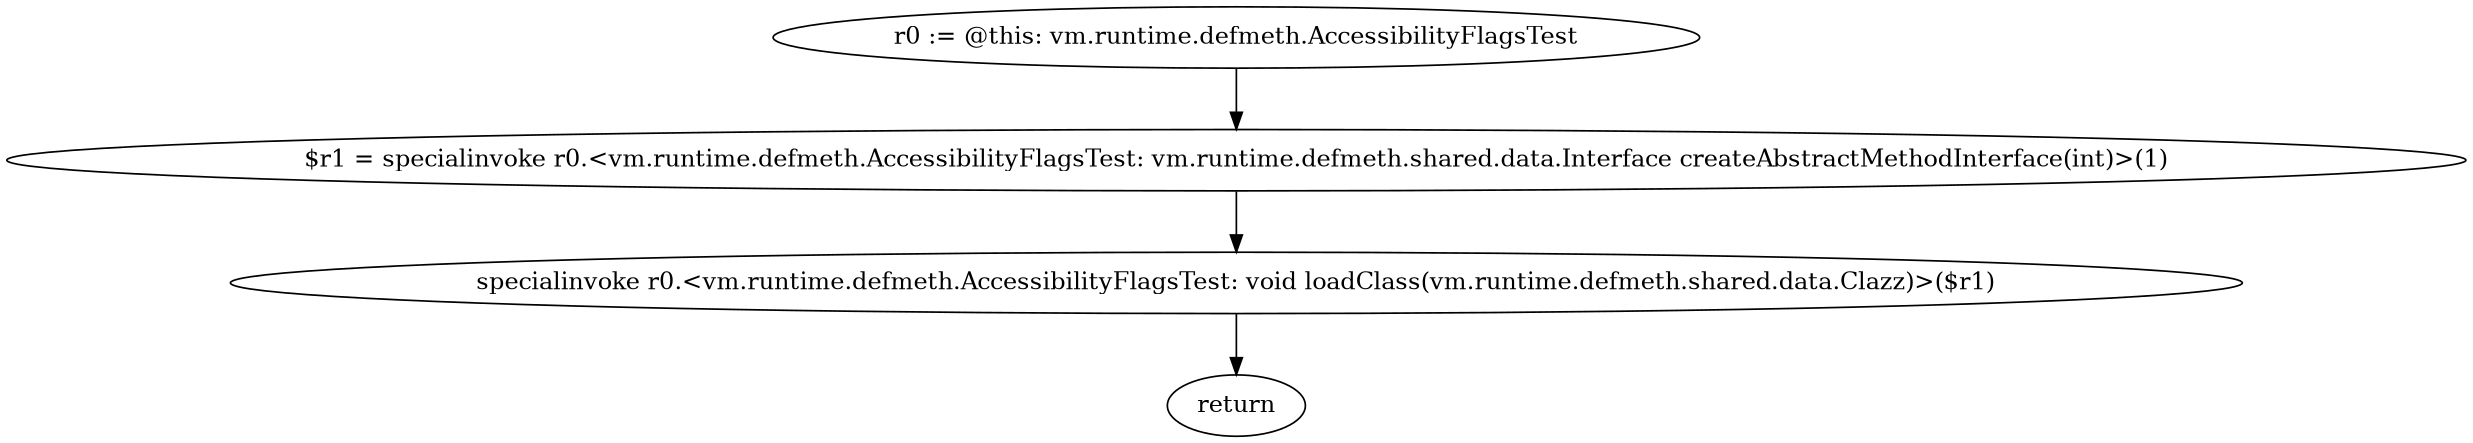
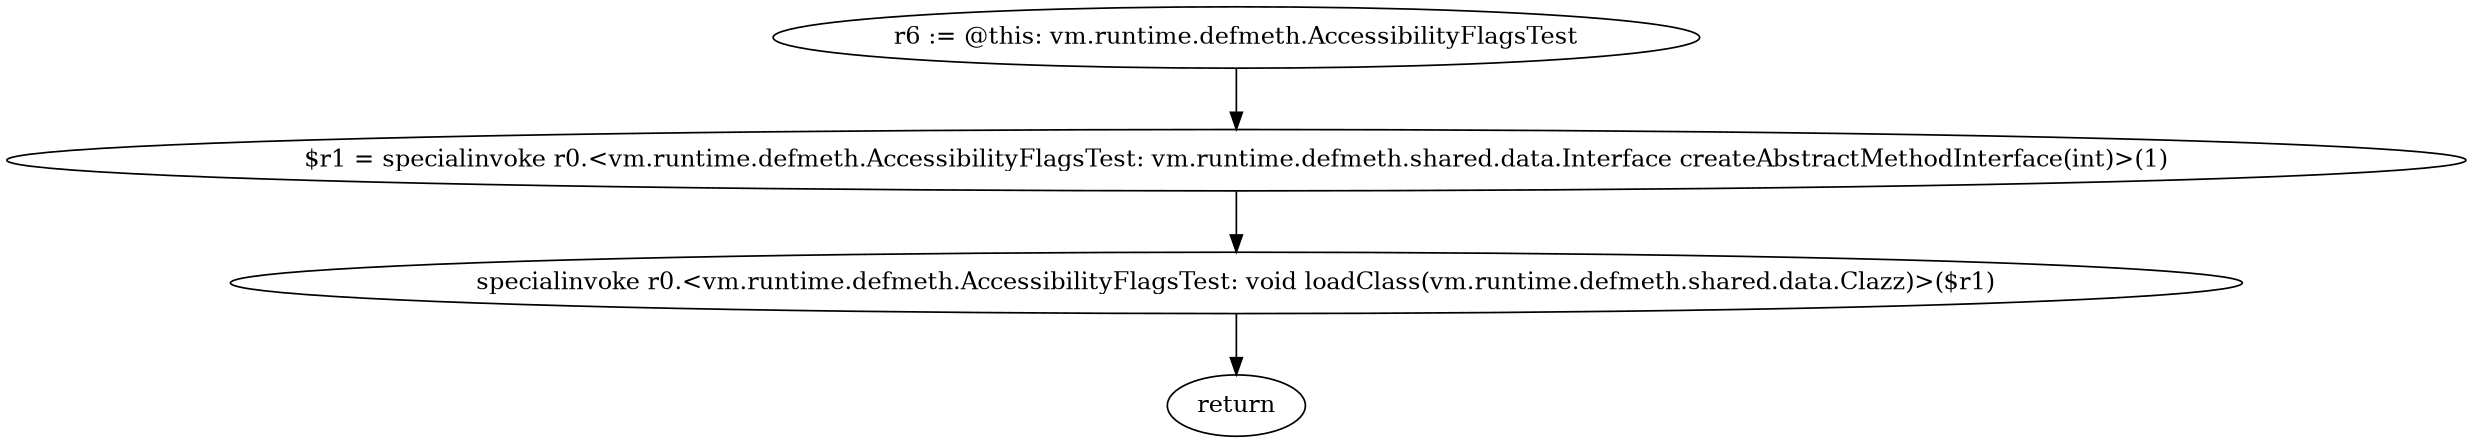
(1236, 37) -> (1236, 37)
